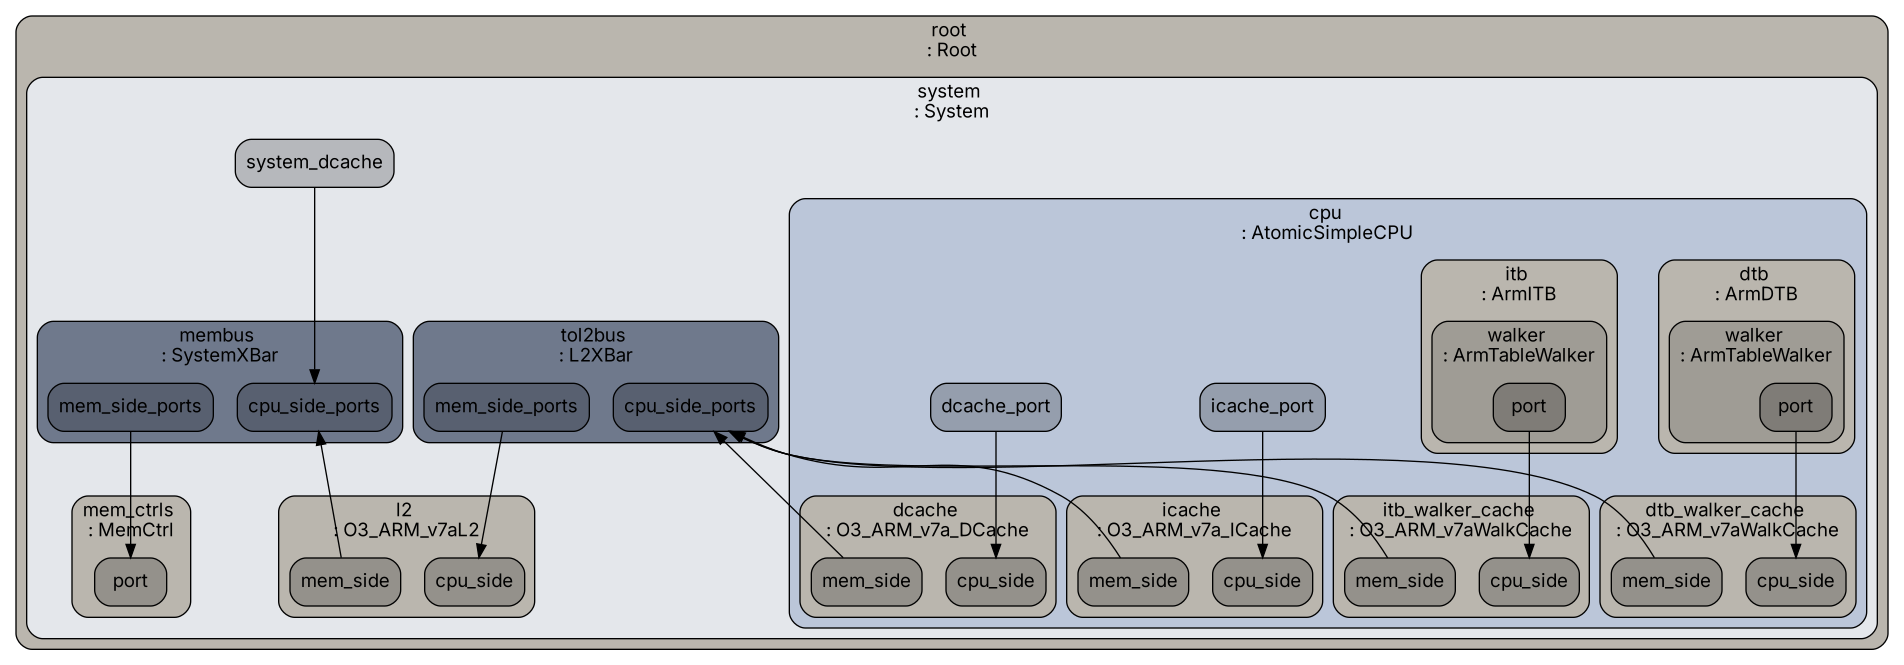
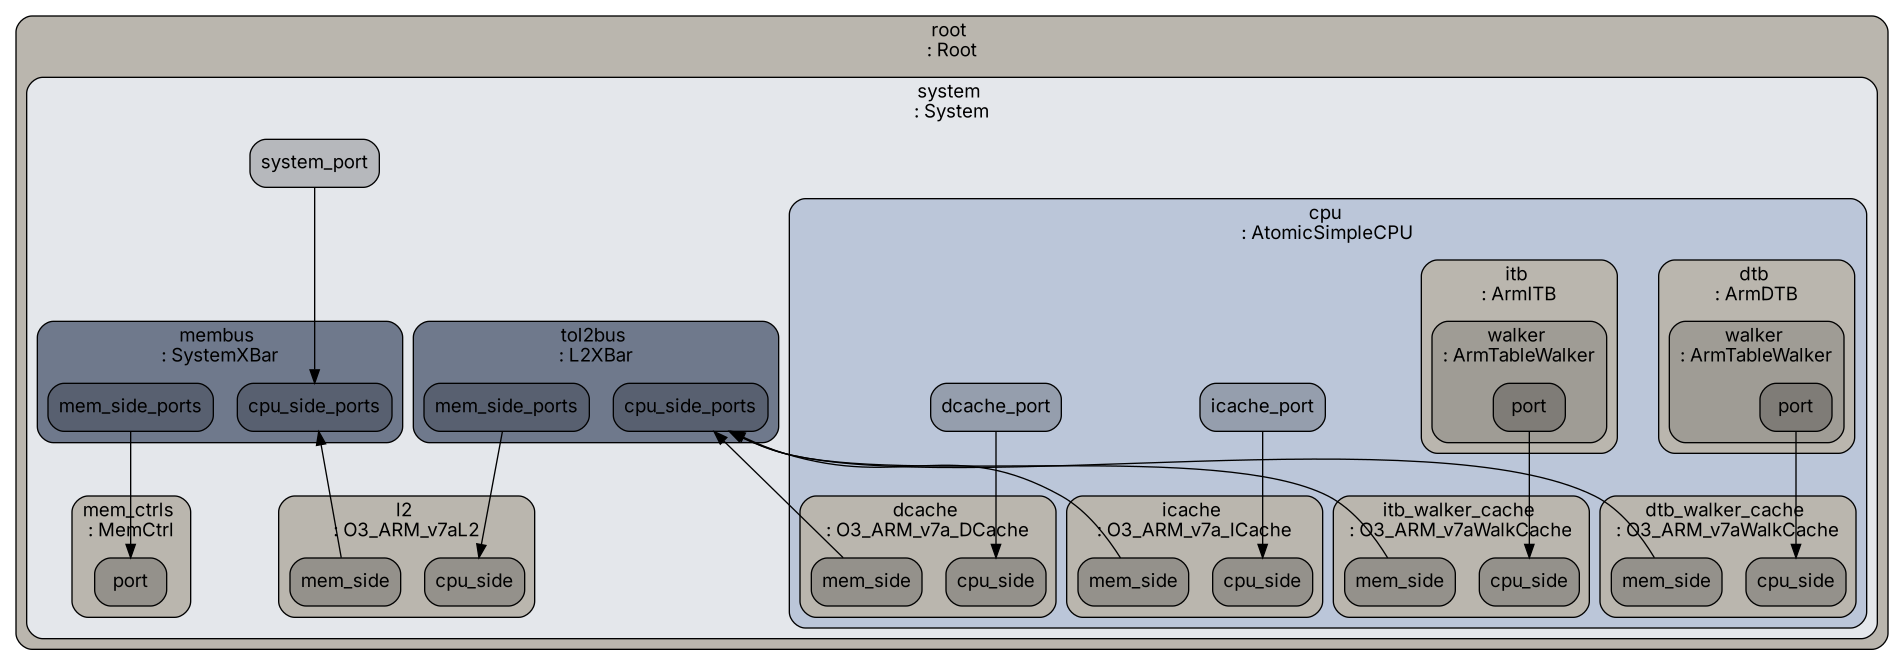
(315, 163) -> (315, 163)
